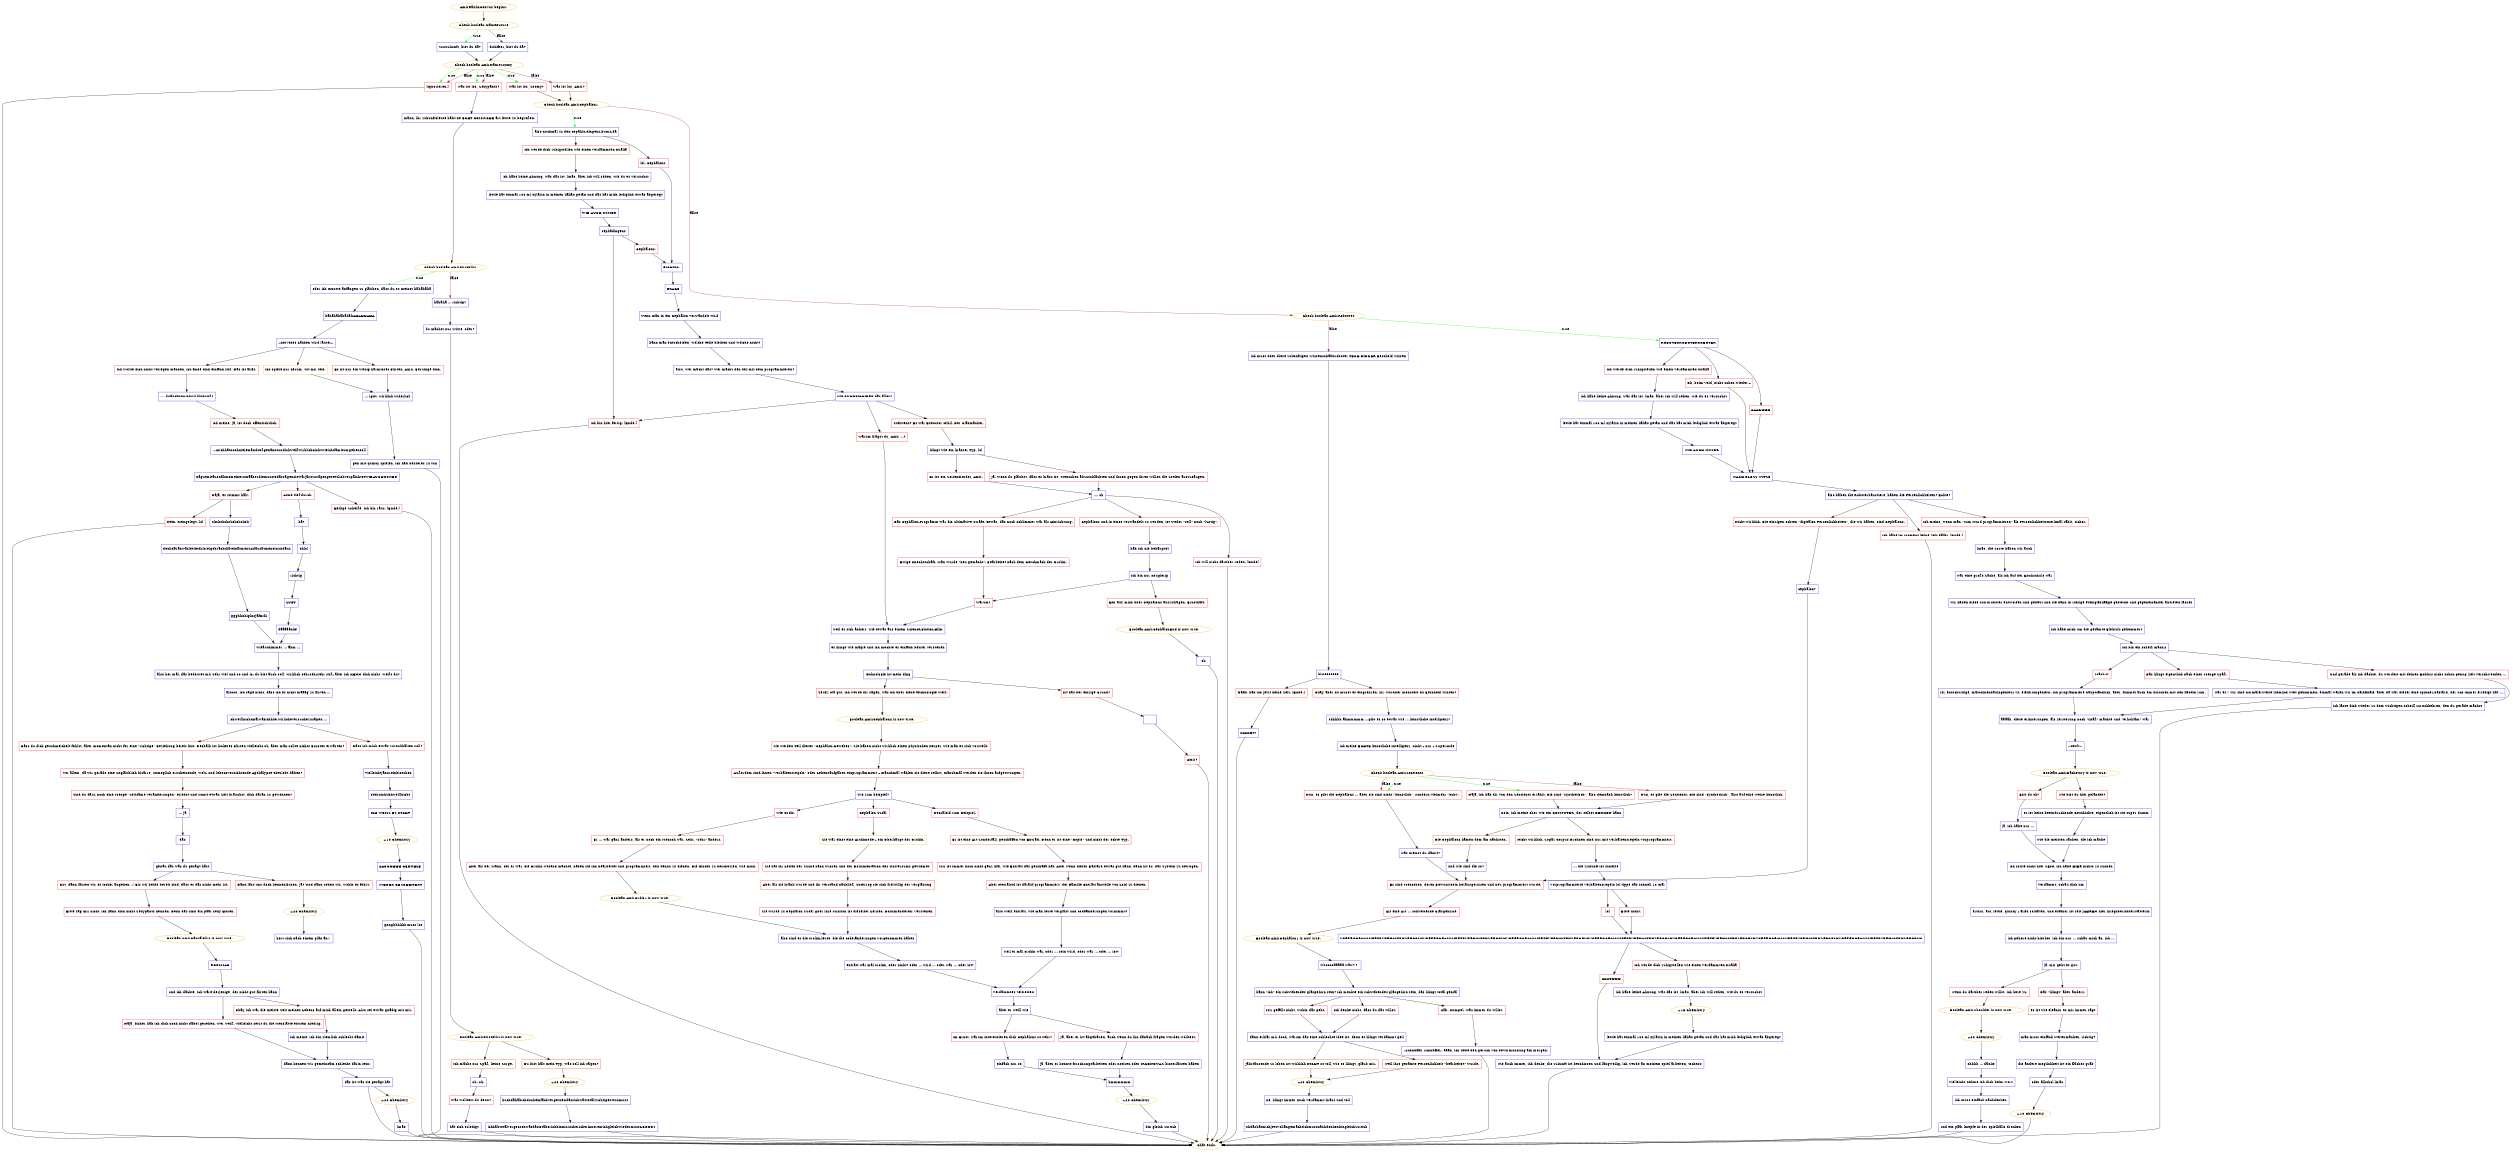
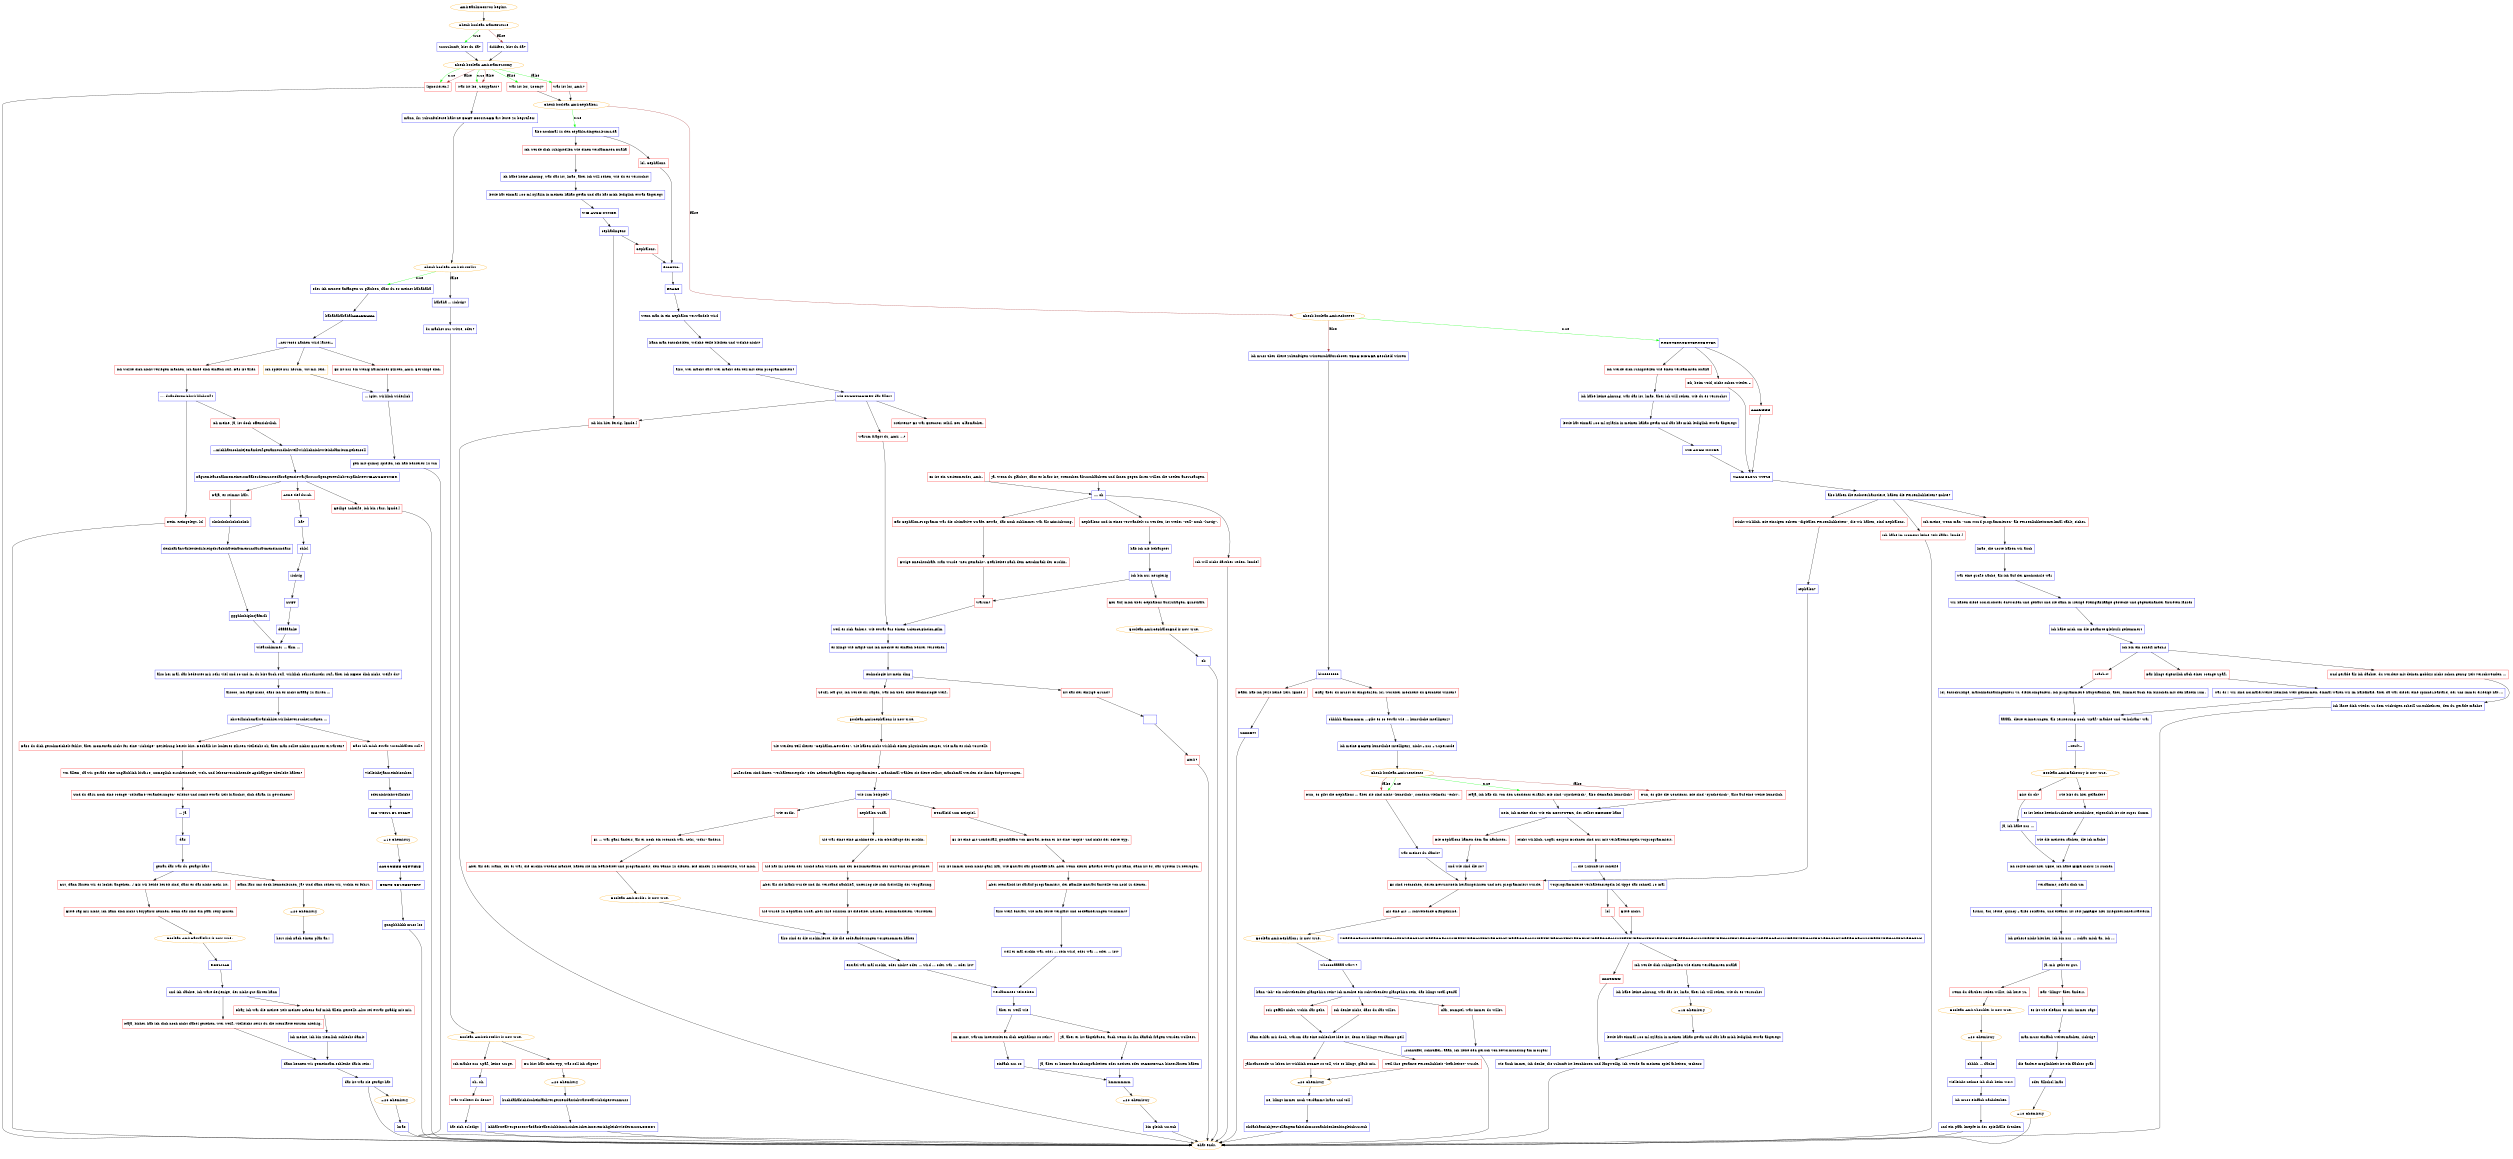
(524, 75) -> (524, 75)
(511, 76) -> (511, 76)
(450, 284) -> (450, 284)
(956, 450) -> none
(209, 508) -> (187, 458)
(401, 885) -> (401, 885)
(2063, 1010) -> (2063, 1010)
